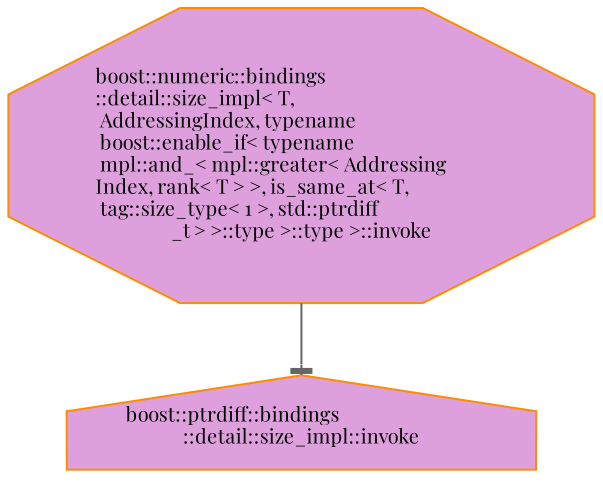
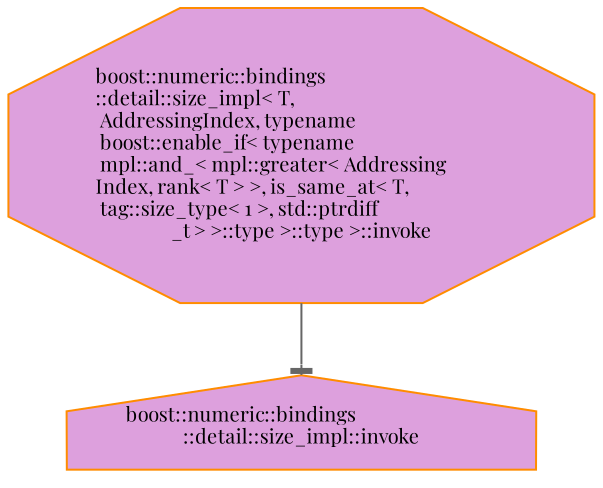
(301, 427) -> (301, 427)
